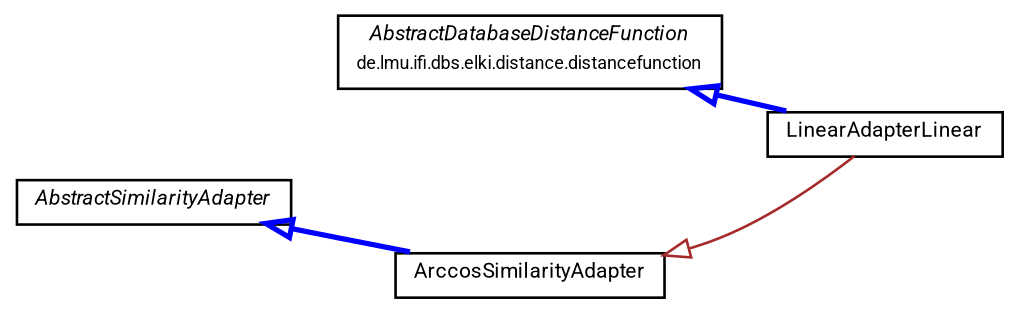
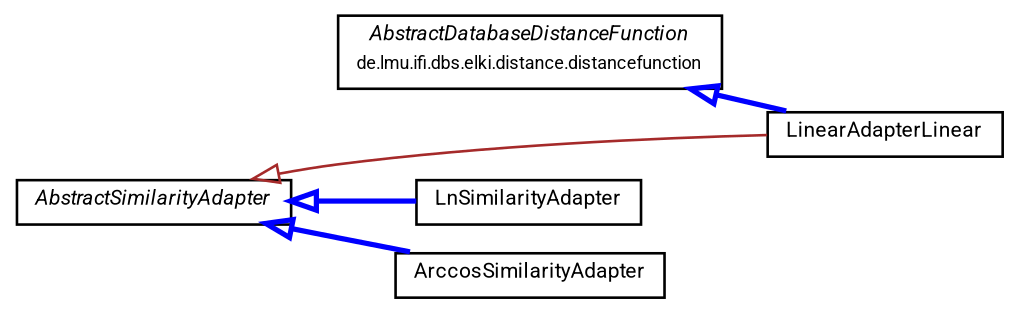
none -> (529, 201)
(776, 210) -> (522, 147)
